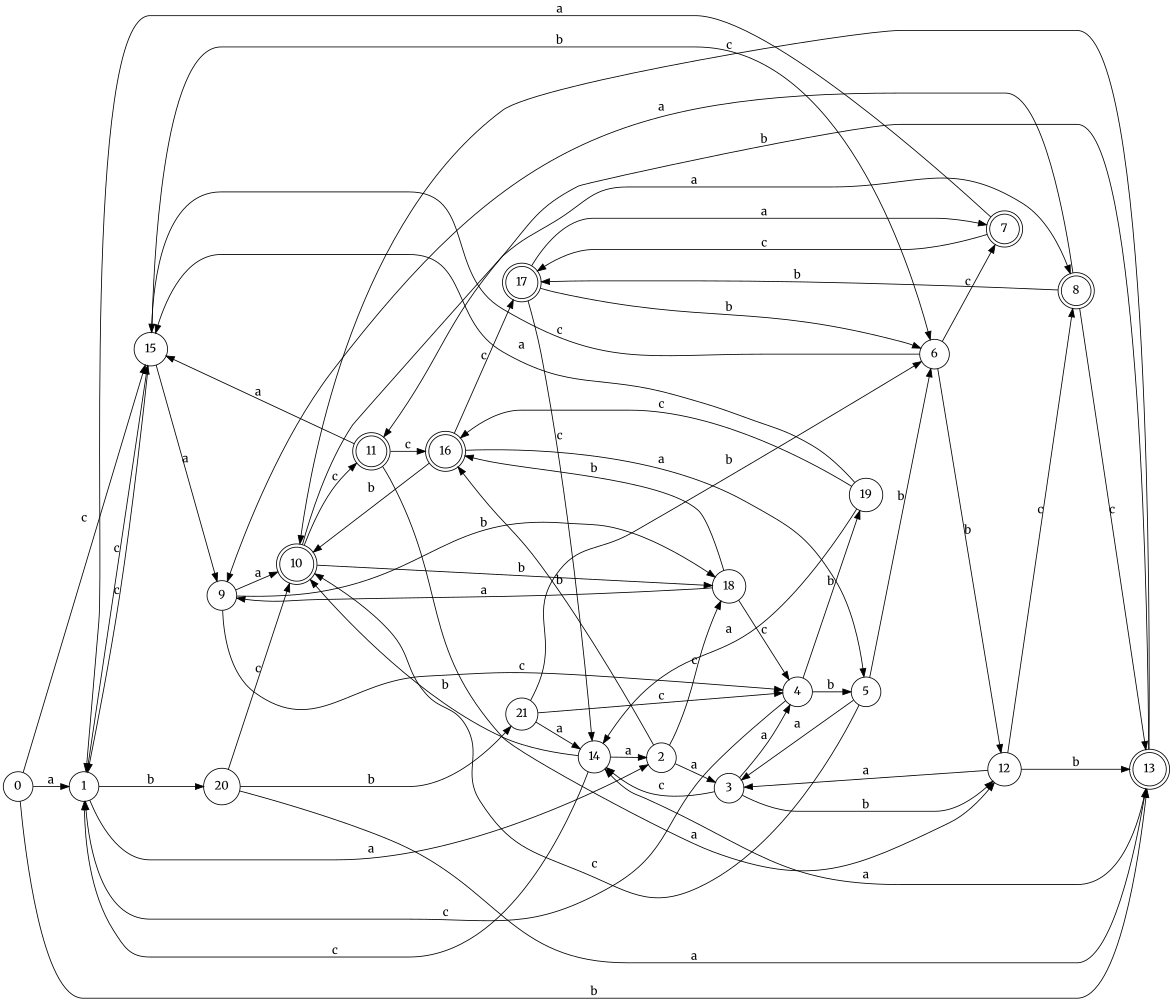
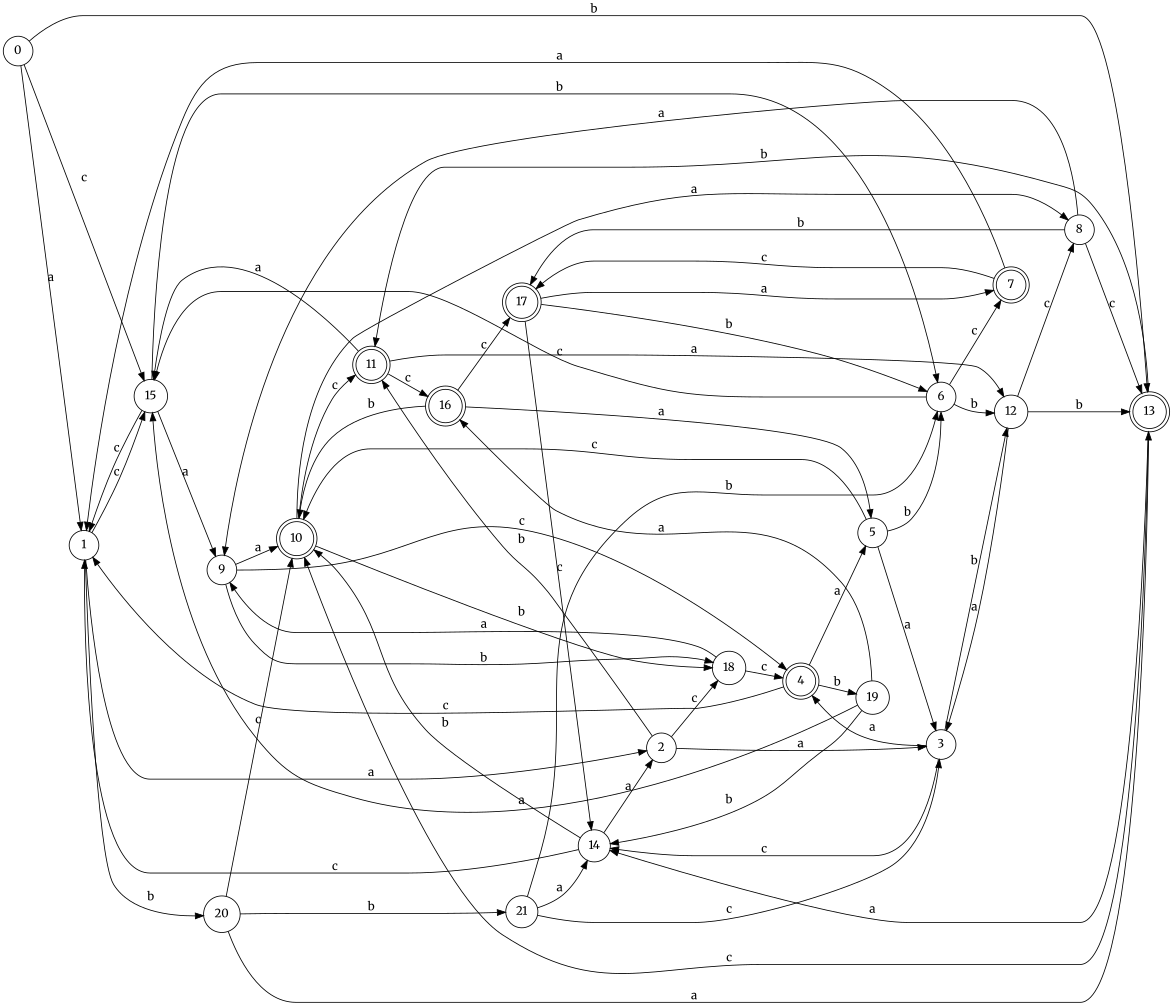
(1076, 291) -> (1080, 230)
(661, 405) -> (661, 528)
(620, 482) -> none
(567, 603) -> (519, 562)
(729, 630) -> (729, 800)
(831, 686) -> (838, 592)
(798, 692) -> (801, 681)
(656, 703) -> (774, 909)
